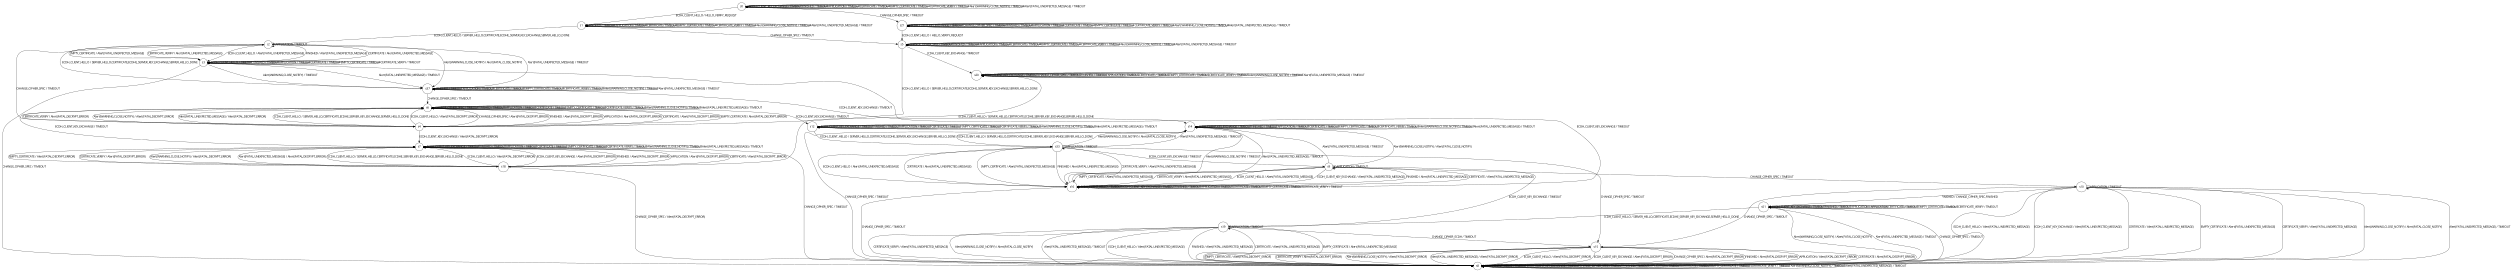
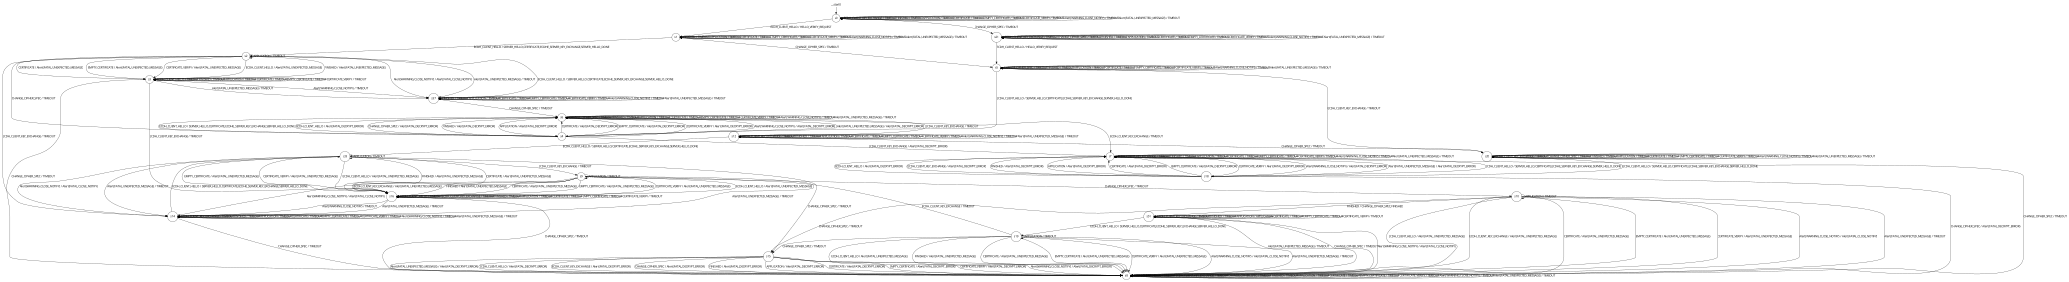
none -> (836, 5)
(809, 107) -> (3, 93)
none -> (1092, 144)
(1454, 237) -> (804, 247)
